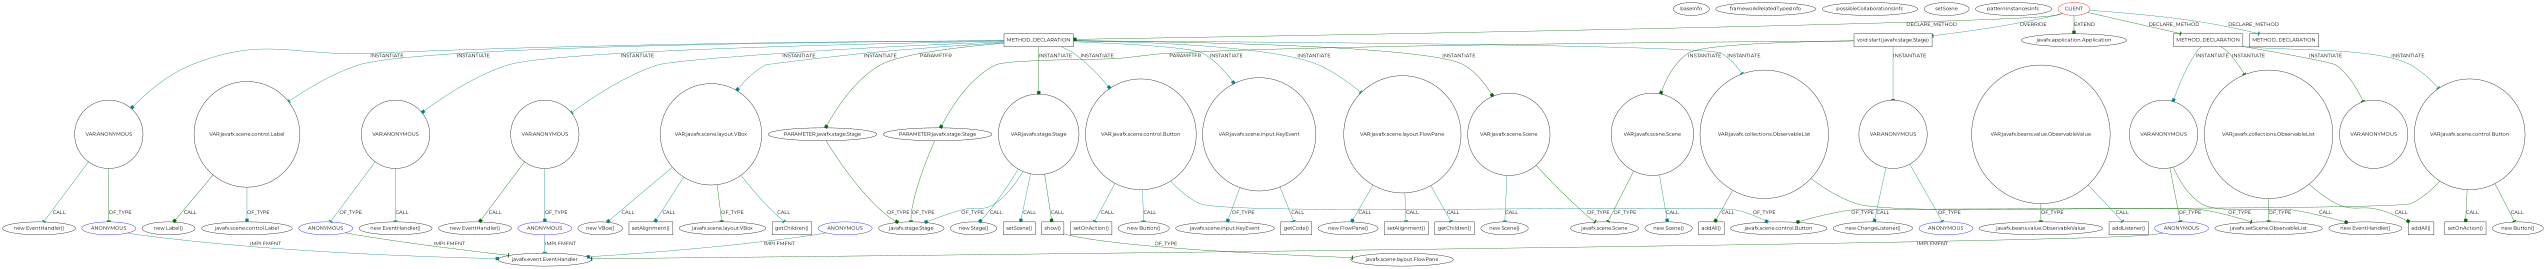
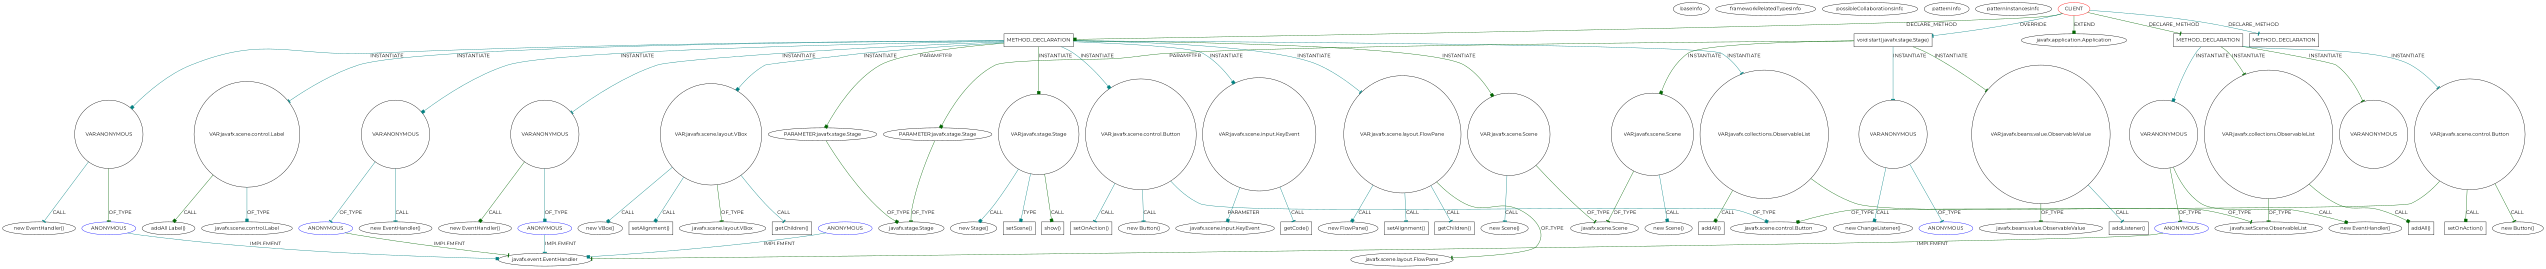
(1947, 9) -> (1947, 9)
none -> (1950, 66)
(983, 208) -> none
(1030, 213) -> (1030, 213)
(1243, 213) -> (1243, 213)
(169, 228) -> (169, 228)
(1200, 250) -> (1535, 222)
